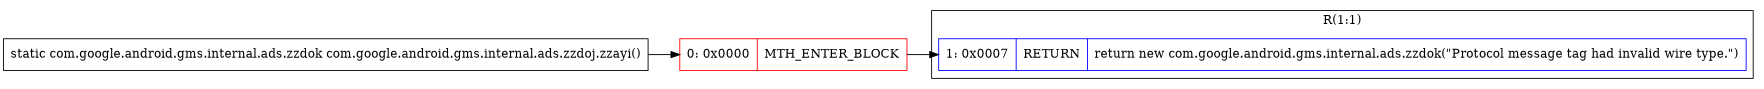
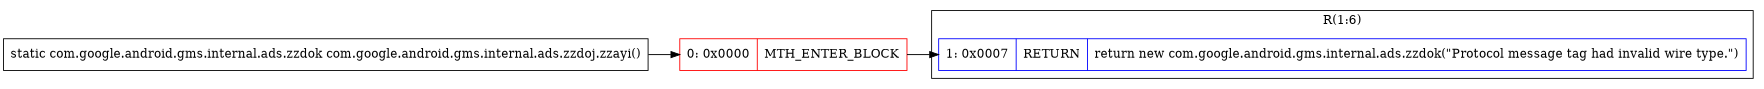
(1342, 21) -> (1342, 21)
